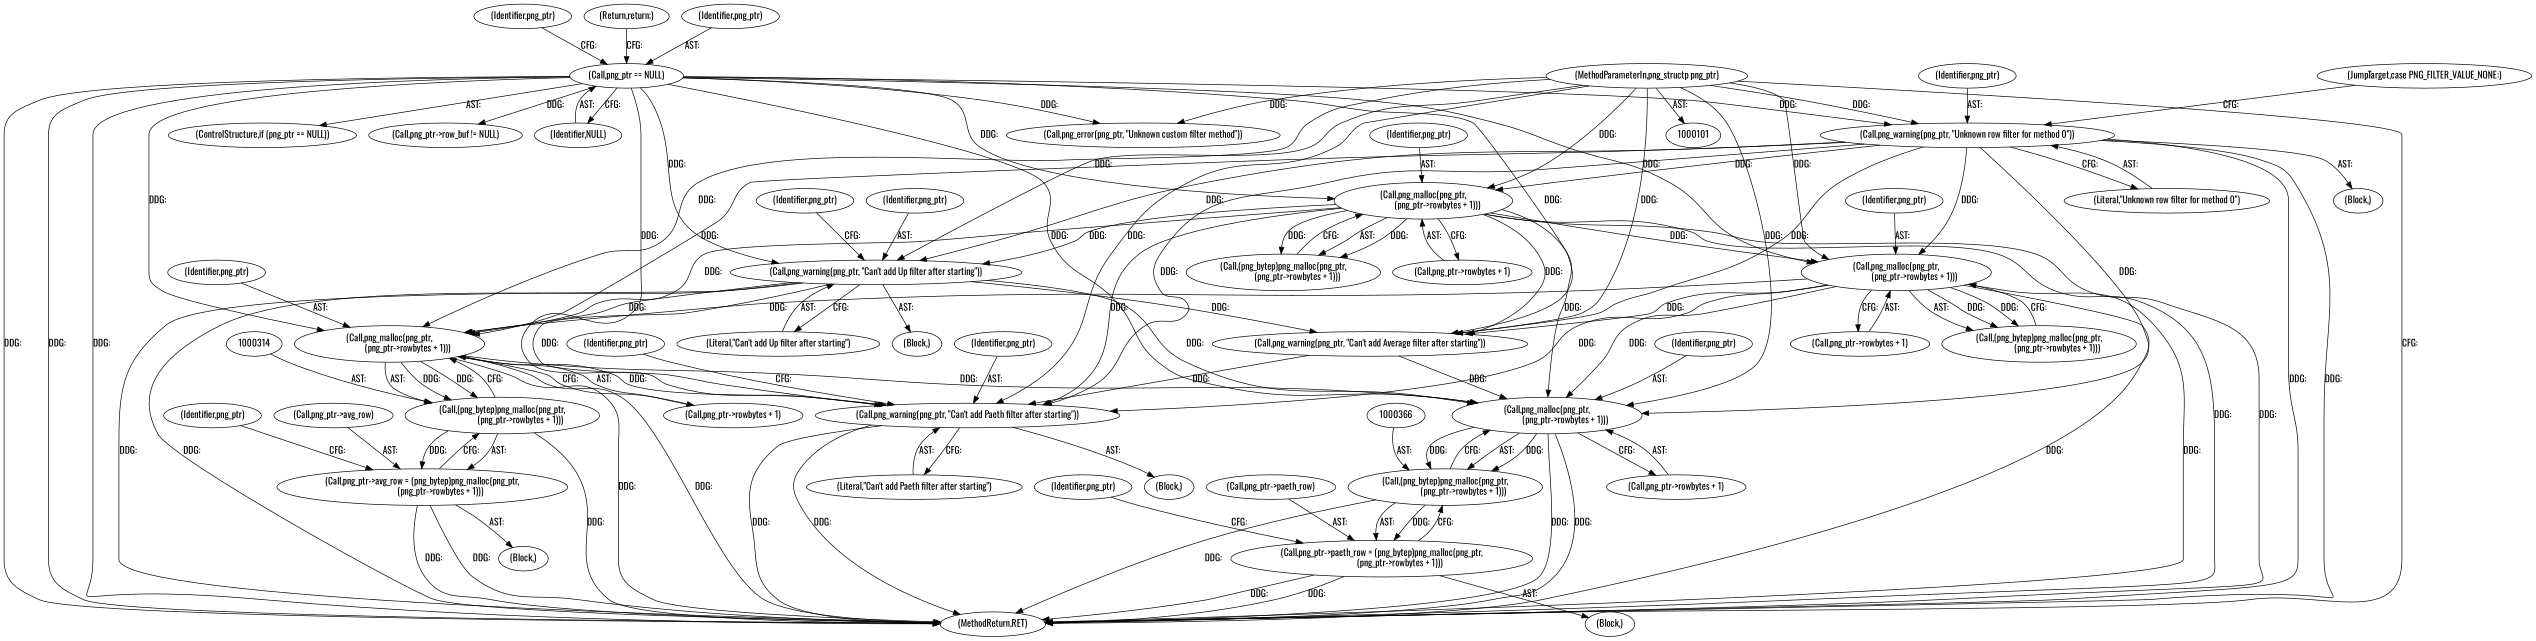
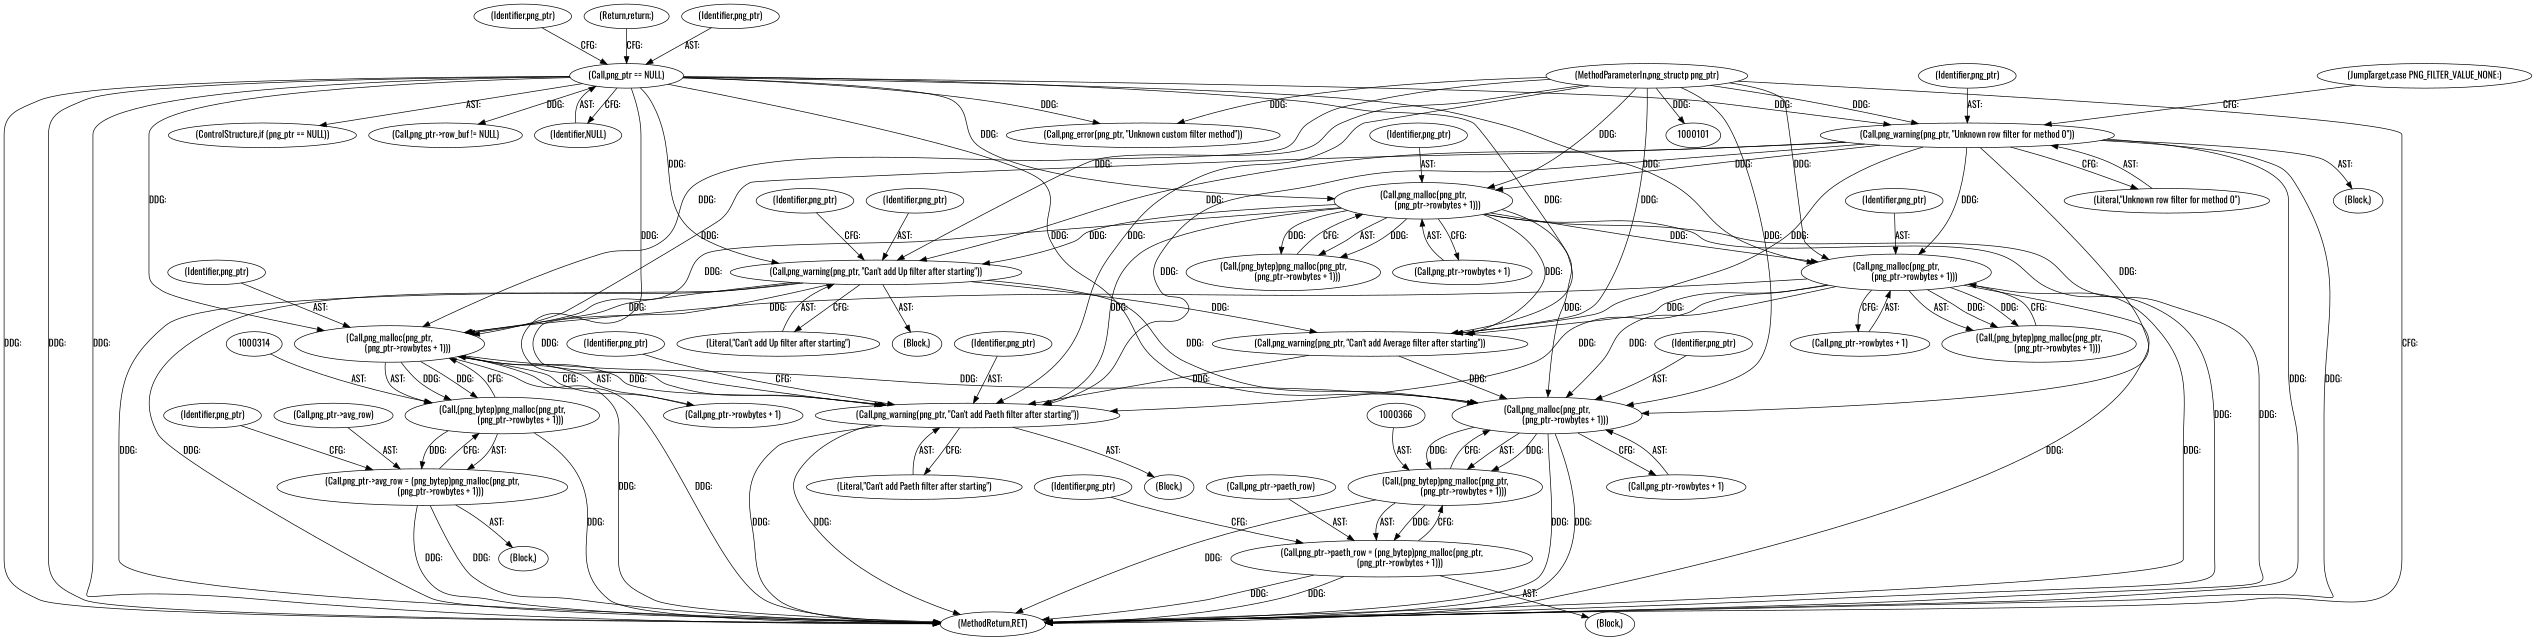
(1681, 106) -> (1683, 106)
